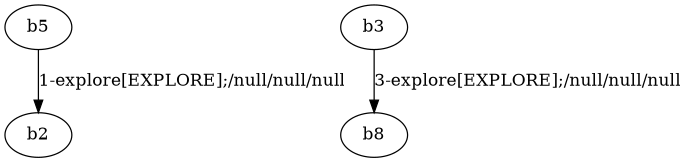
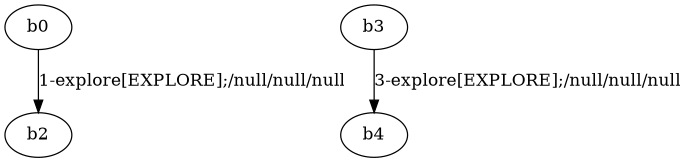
(38, 27) -> (38, 27)
(374, 135) -> (374, 135)
